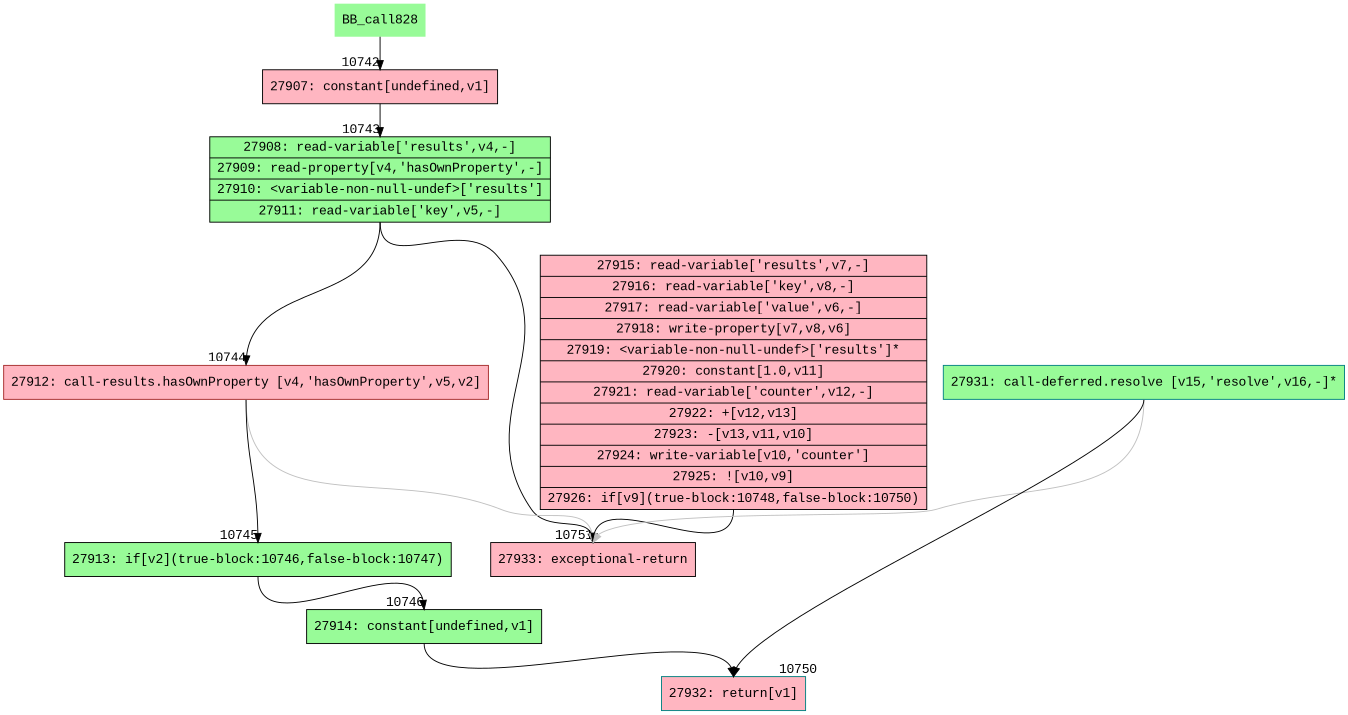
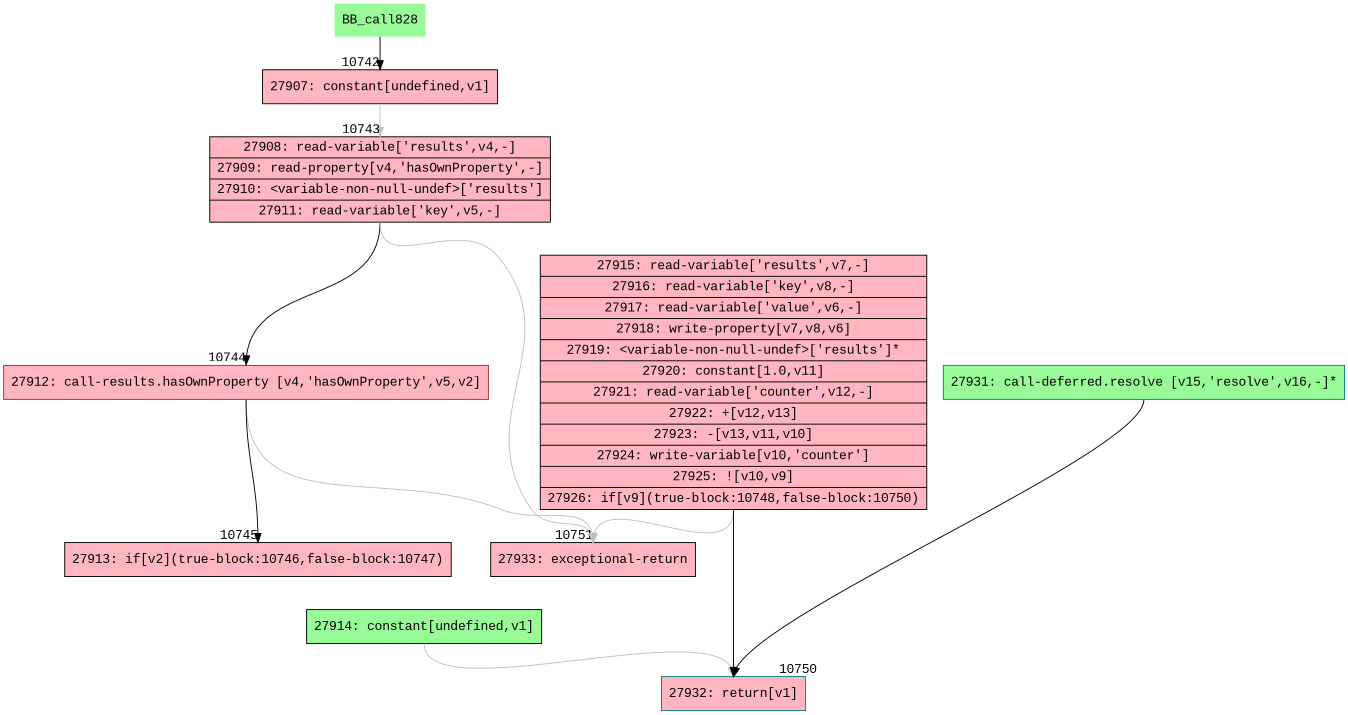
(380, 116) -> (380, 116)
(380, 179) -> (380, 179)
(523, 348) -> (523, 348)
(896, 513) -> none
(668, 527) -> (668, 527)
(258, 560) -> (258, 560)
none -> (734, 588)
(337, 594) -> none
(574, 661) -> (574, 661)
